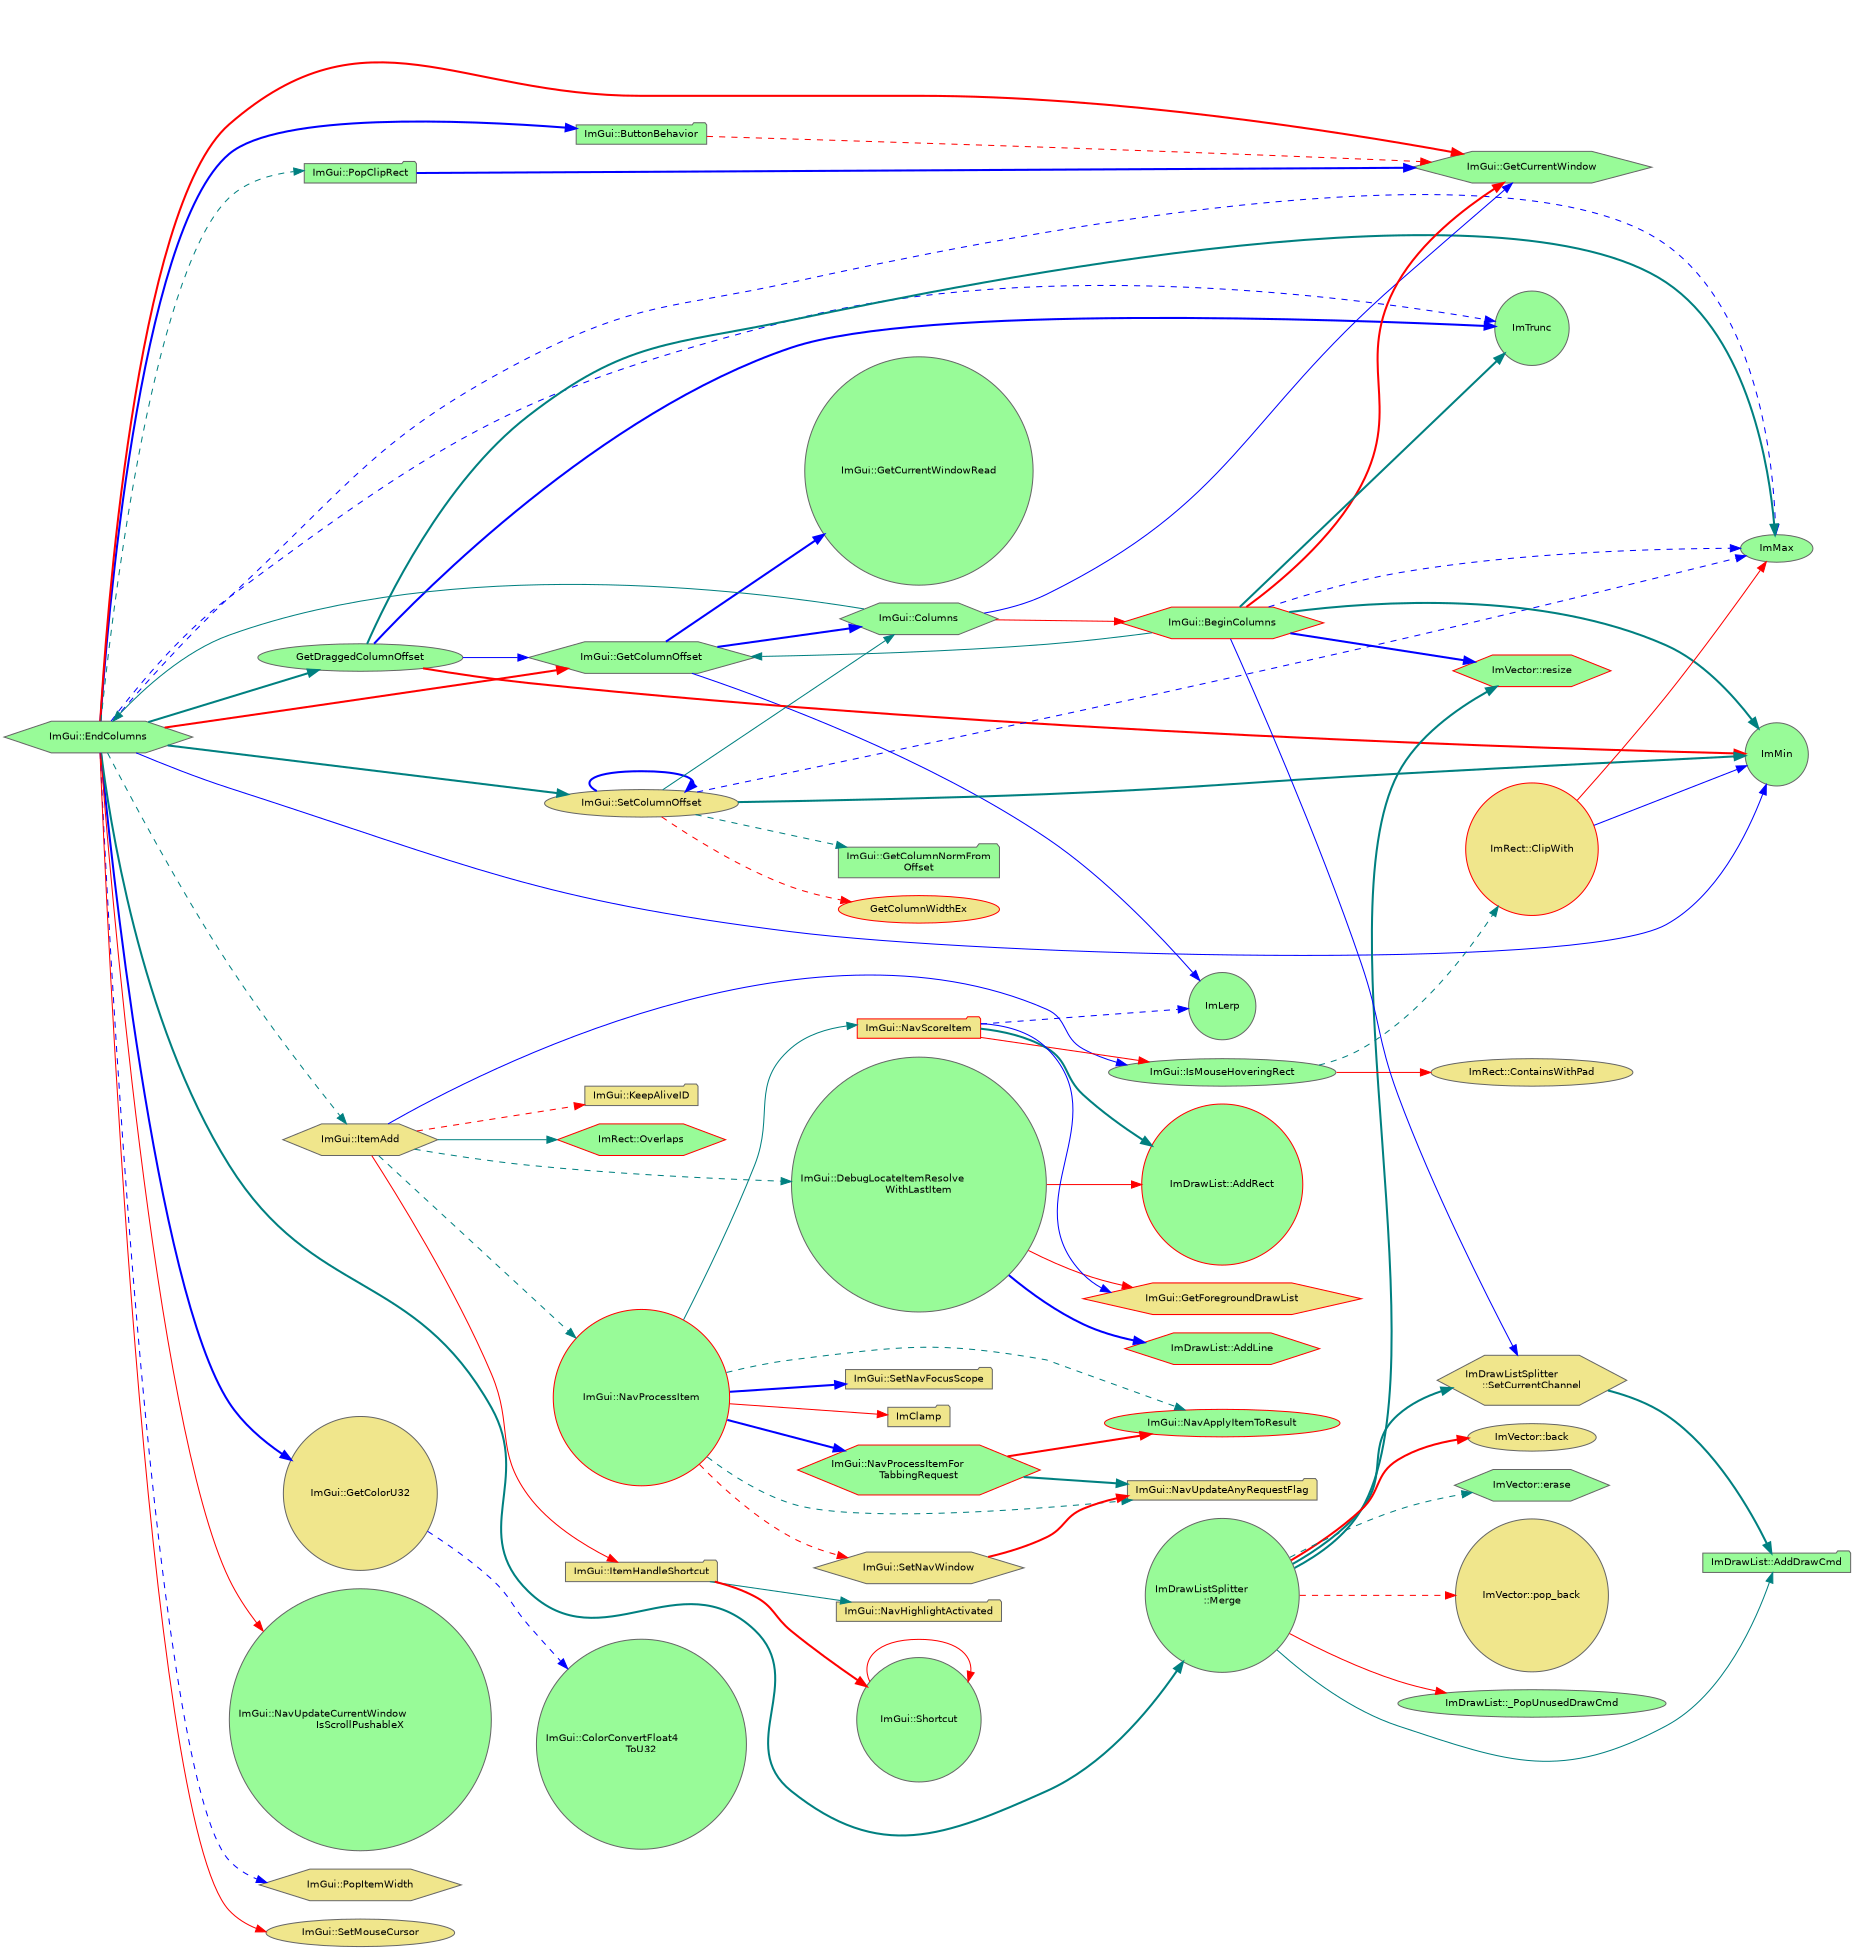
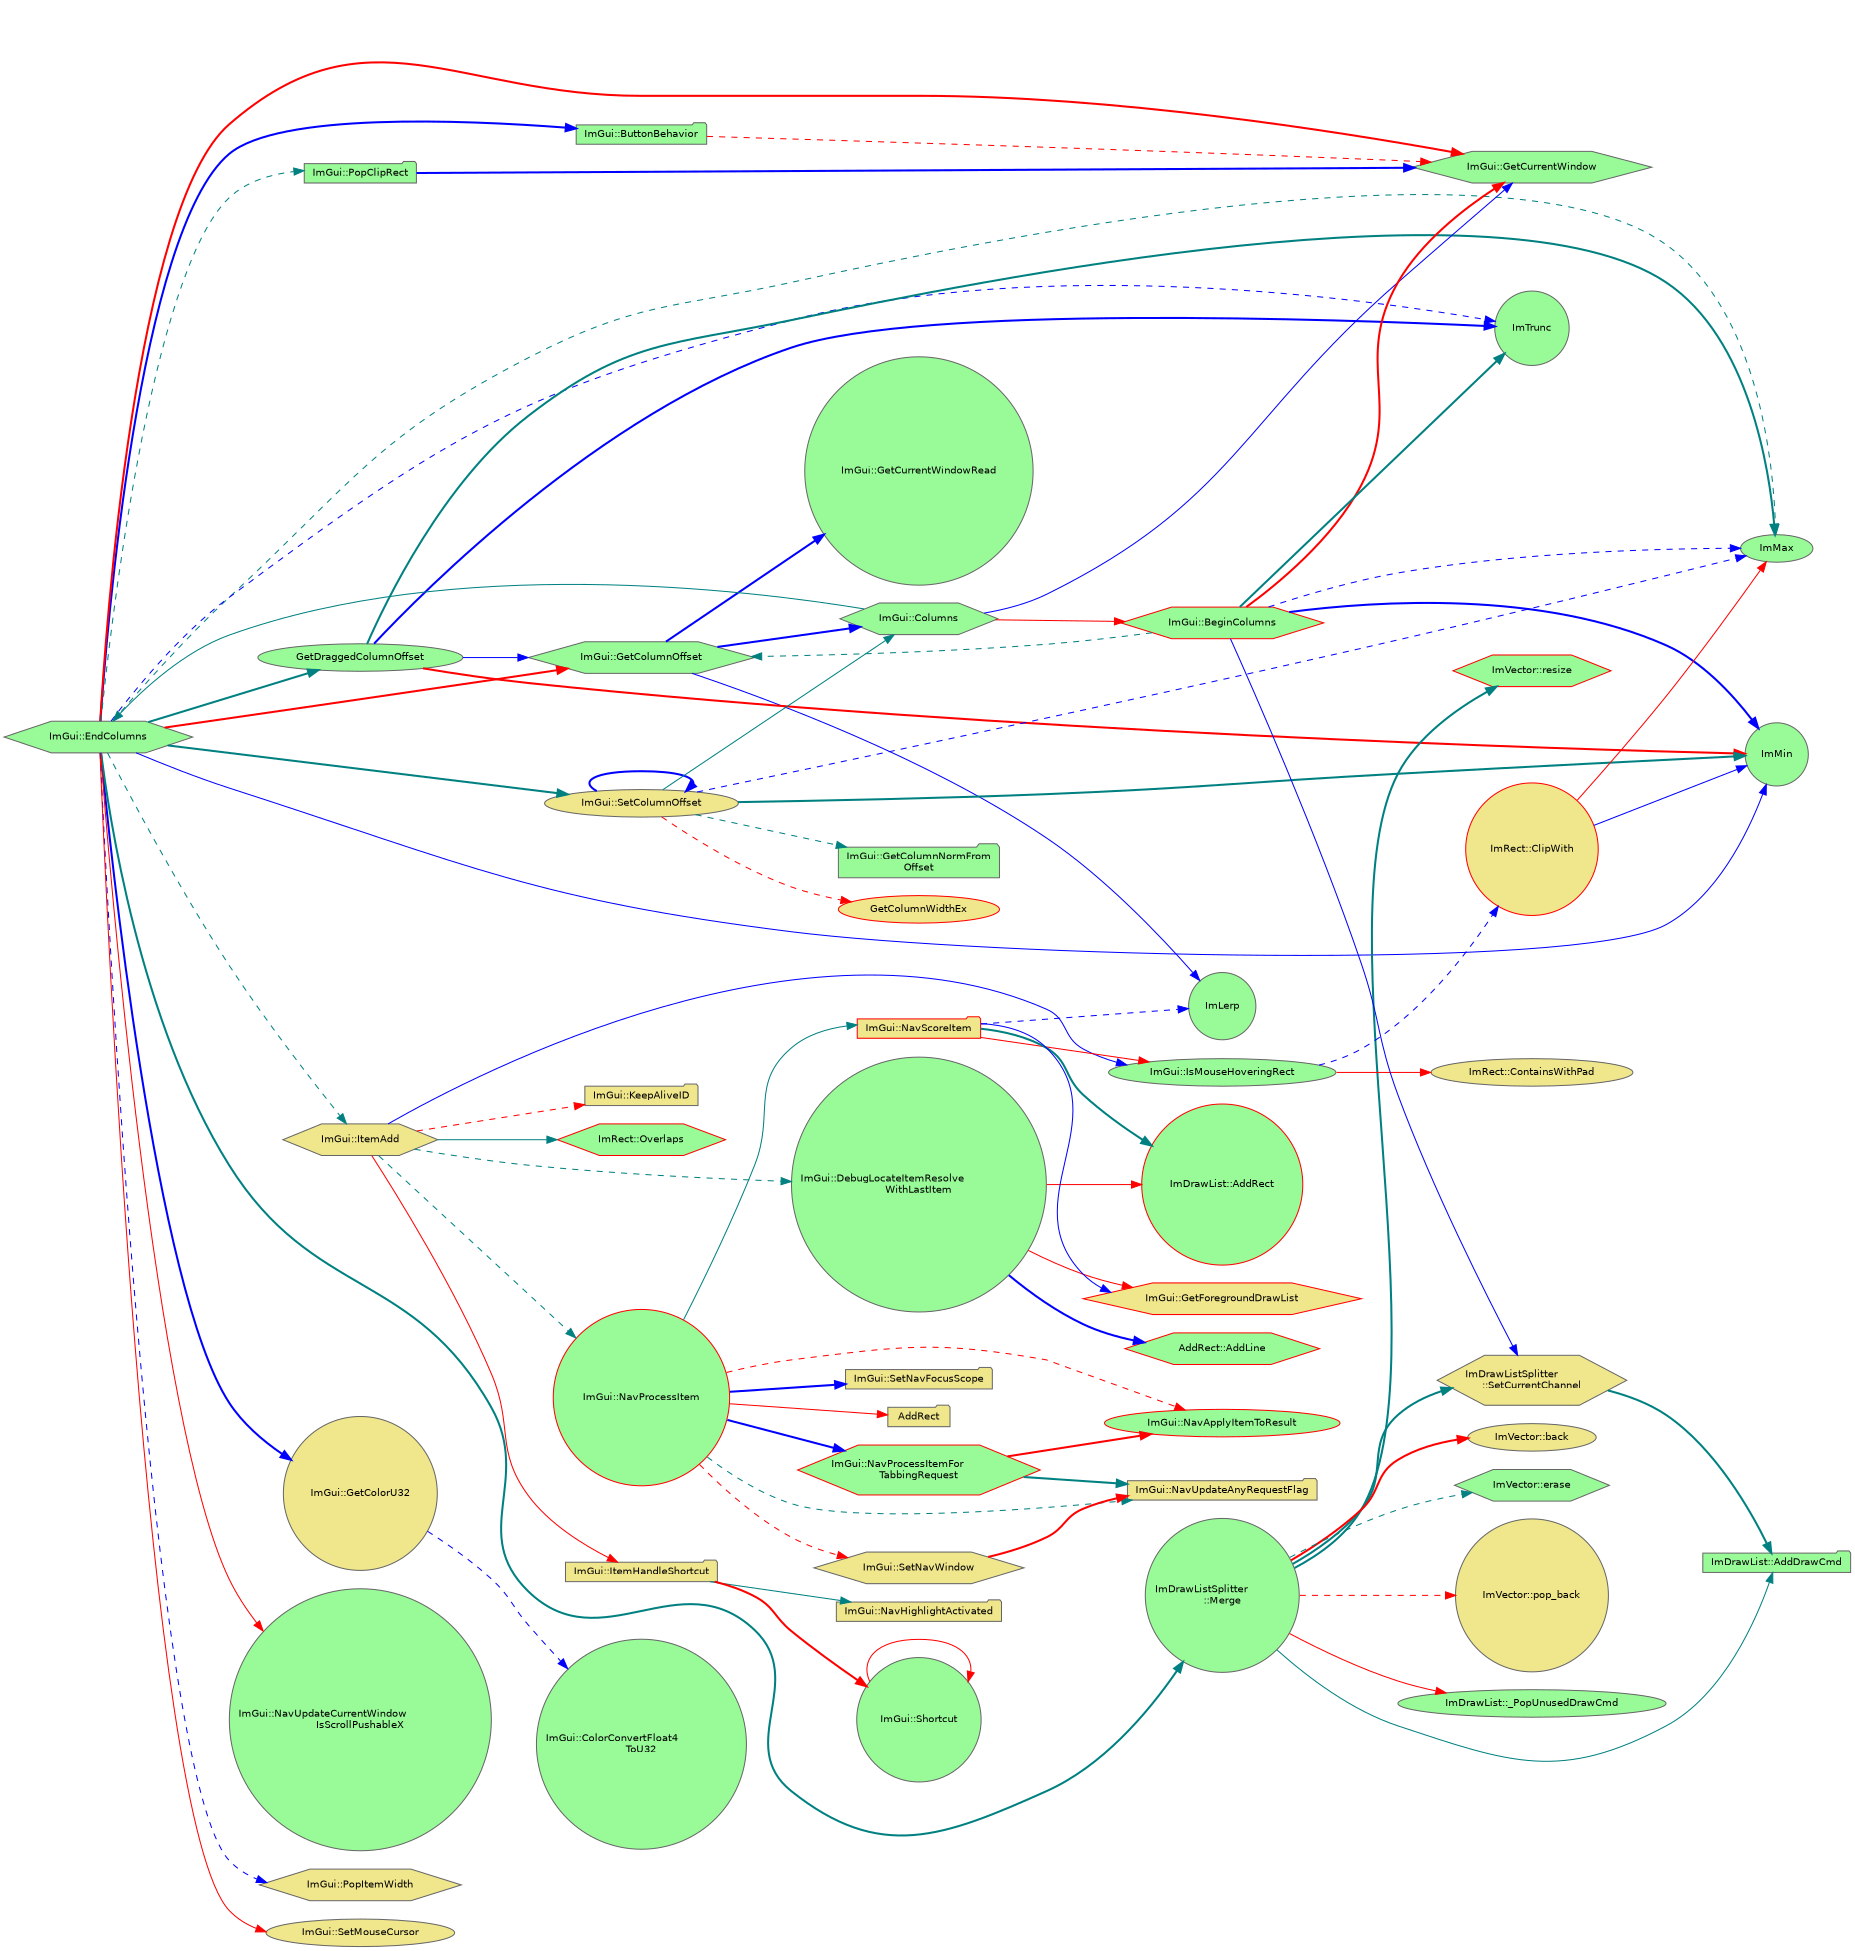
(973, 246) -> (973, 246)
(1549, 613) -> (1549, 613)
(1390, 649) -> none
(957, 650) -> (957, 650)
(1418, 1005) -> (1418, 1005)
(954, 1348) -> (954, 1348)
(1222, 1349) -> (1222, 1349)
(919, 1417) -> (919, 1417)
